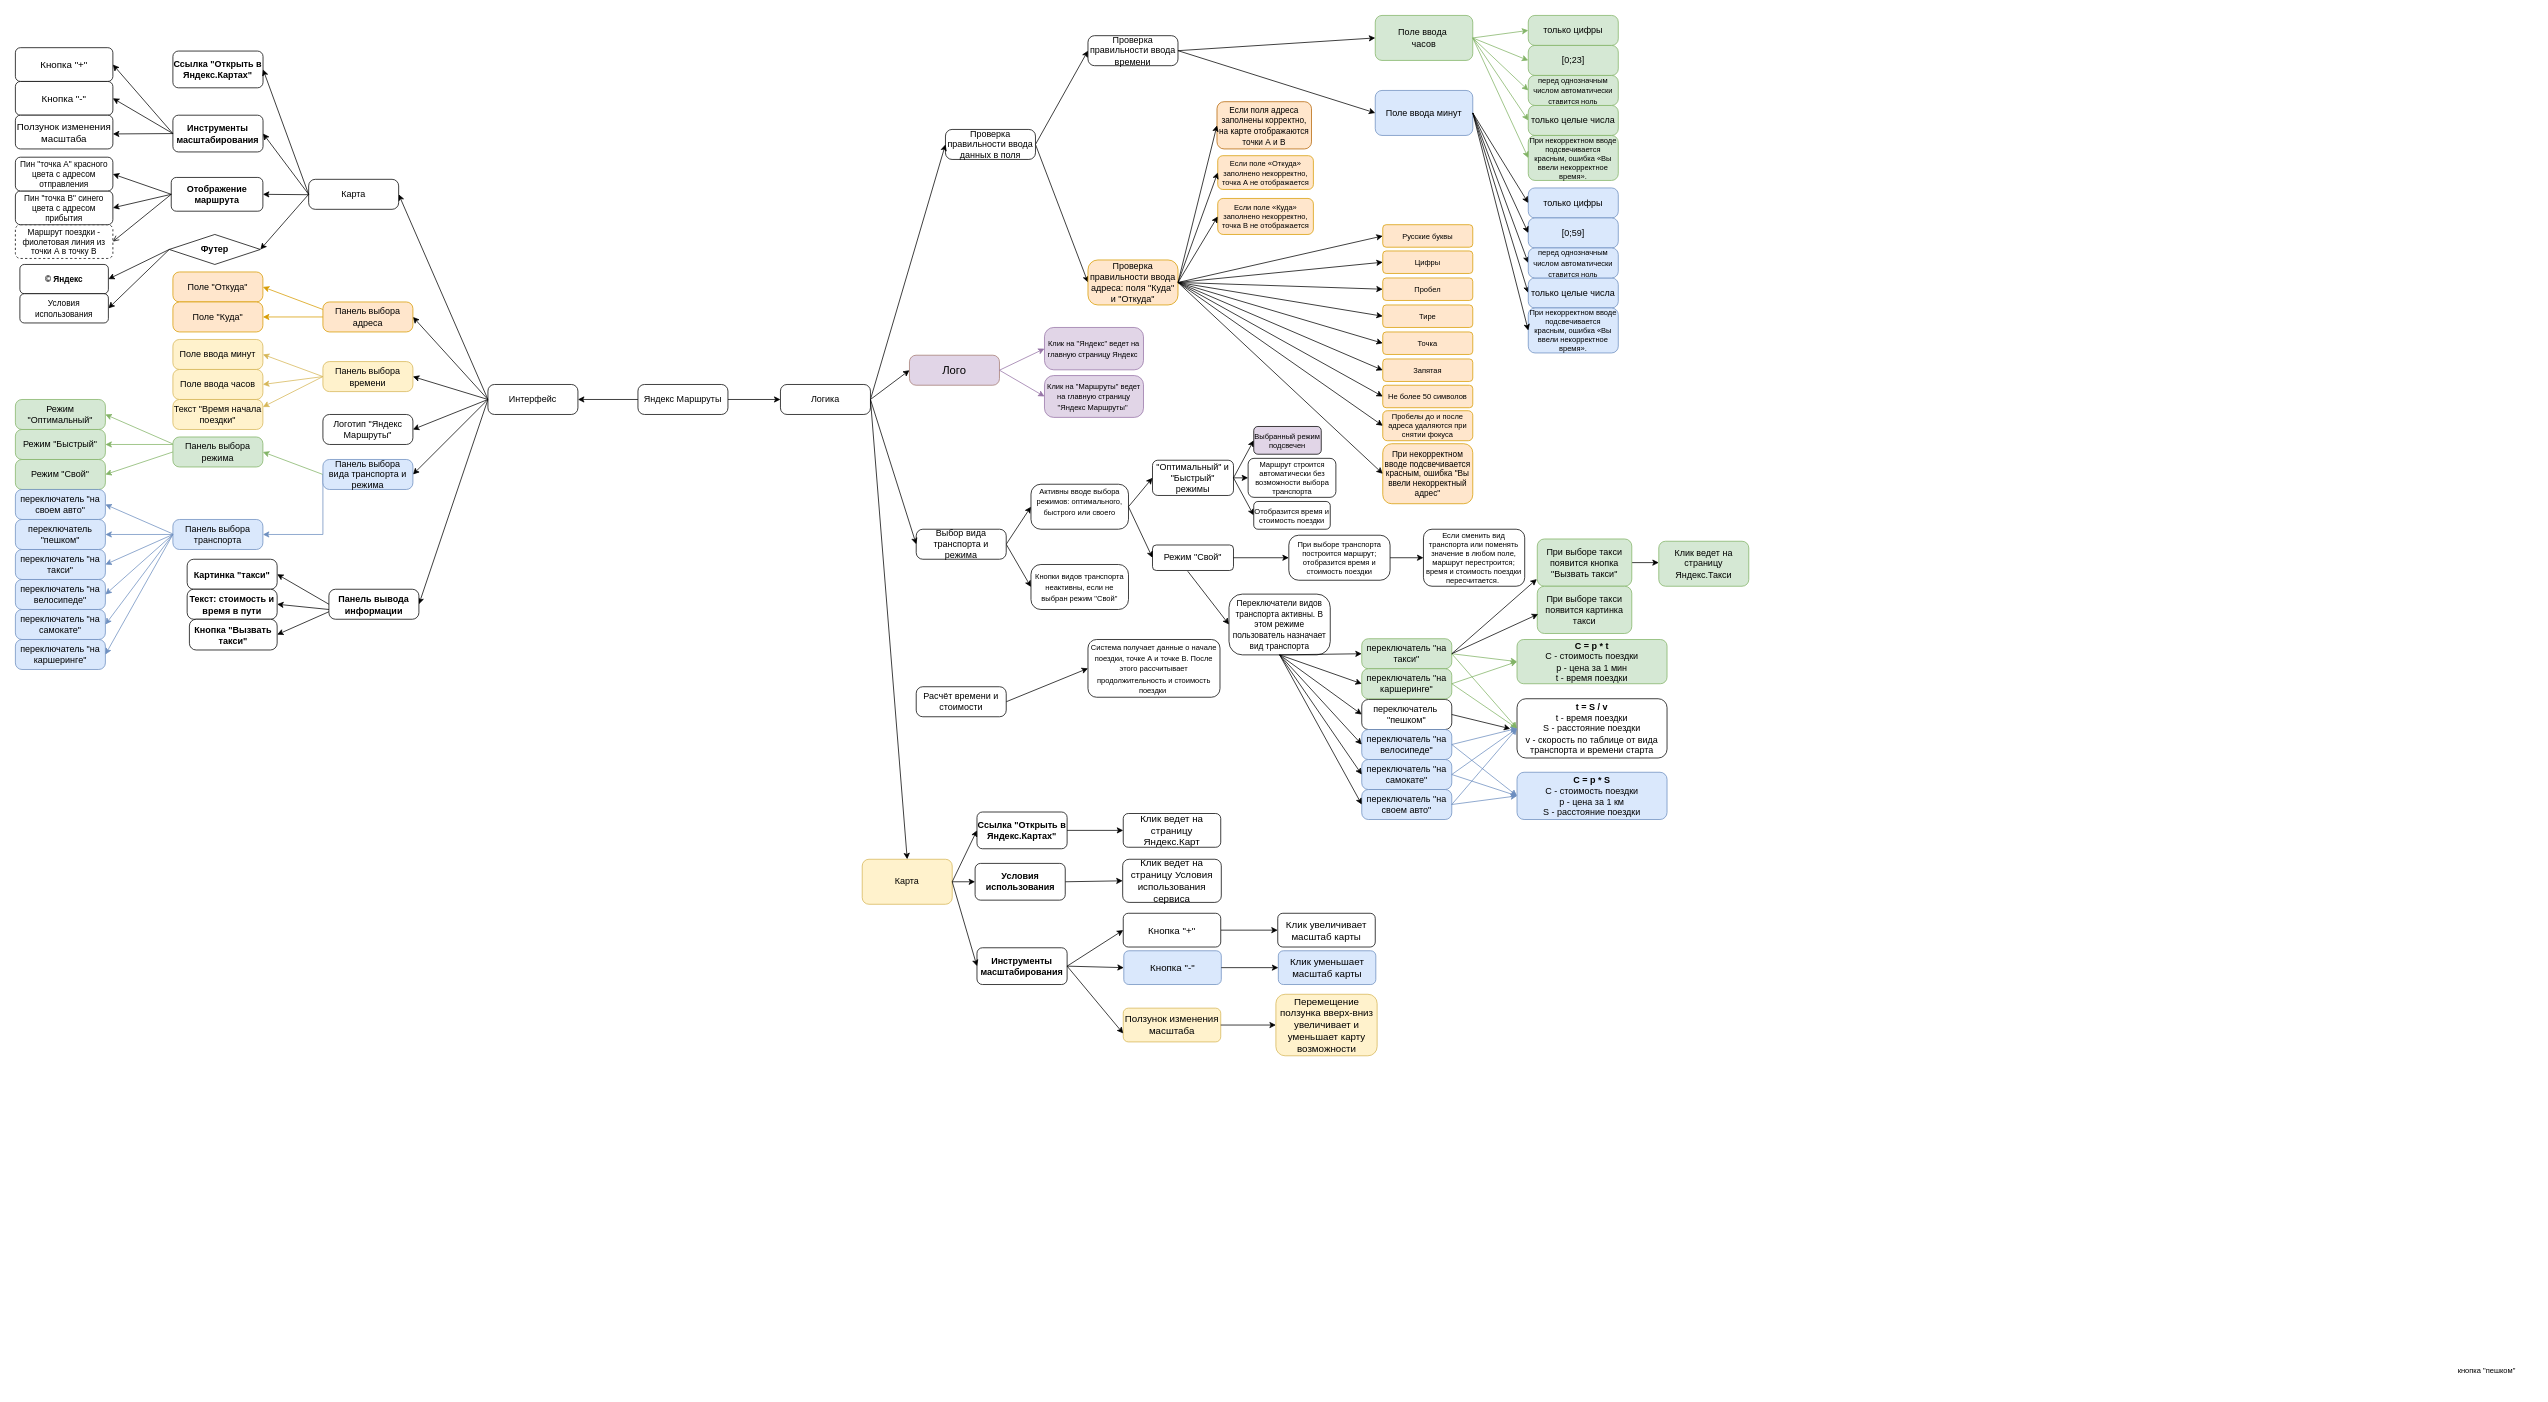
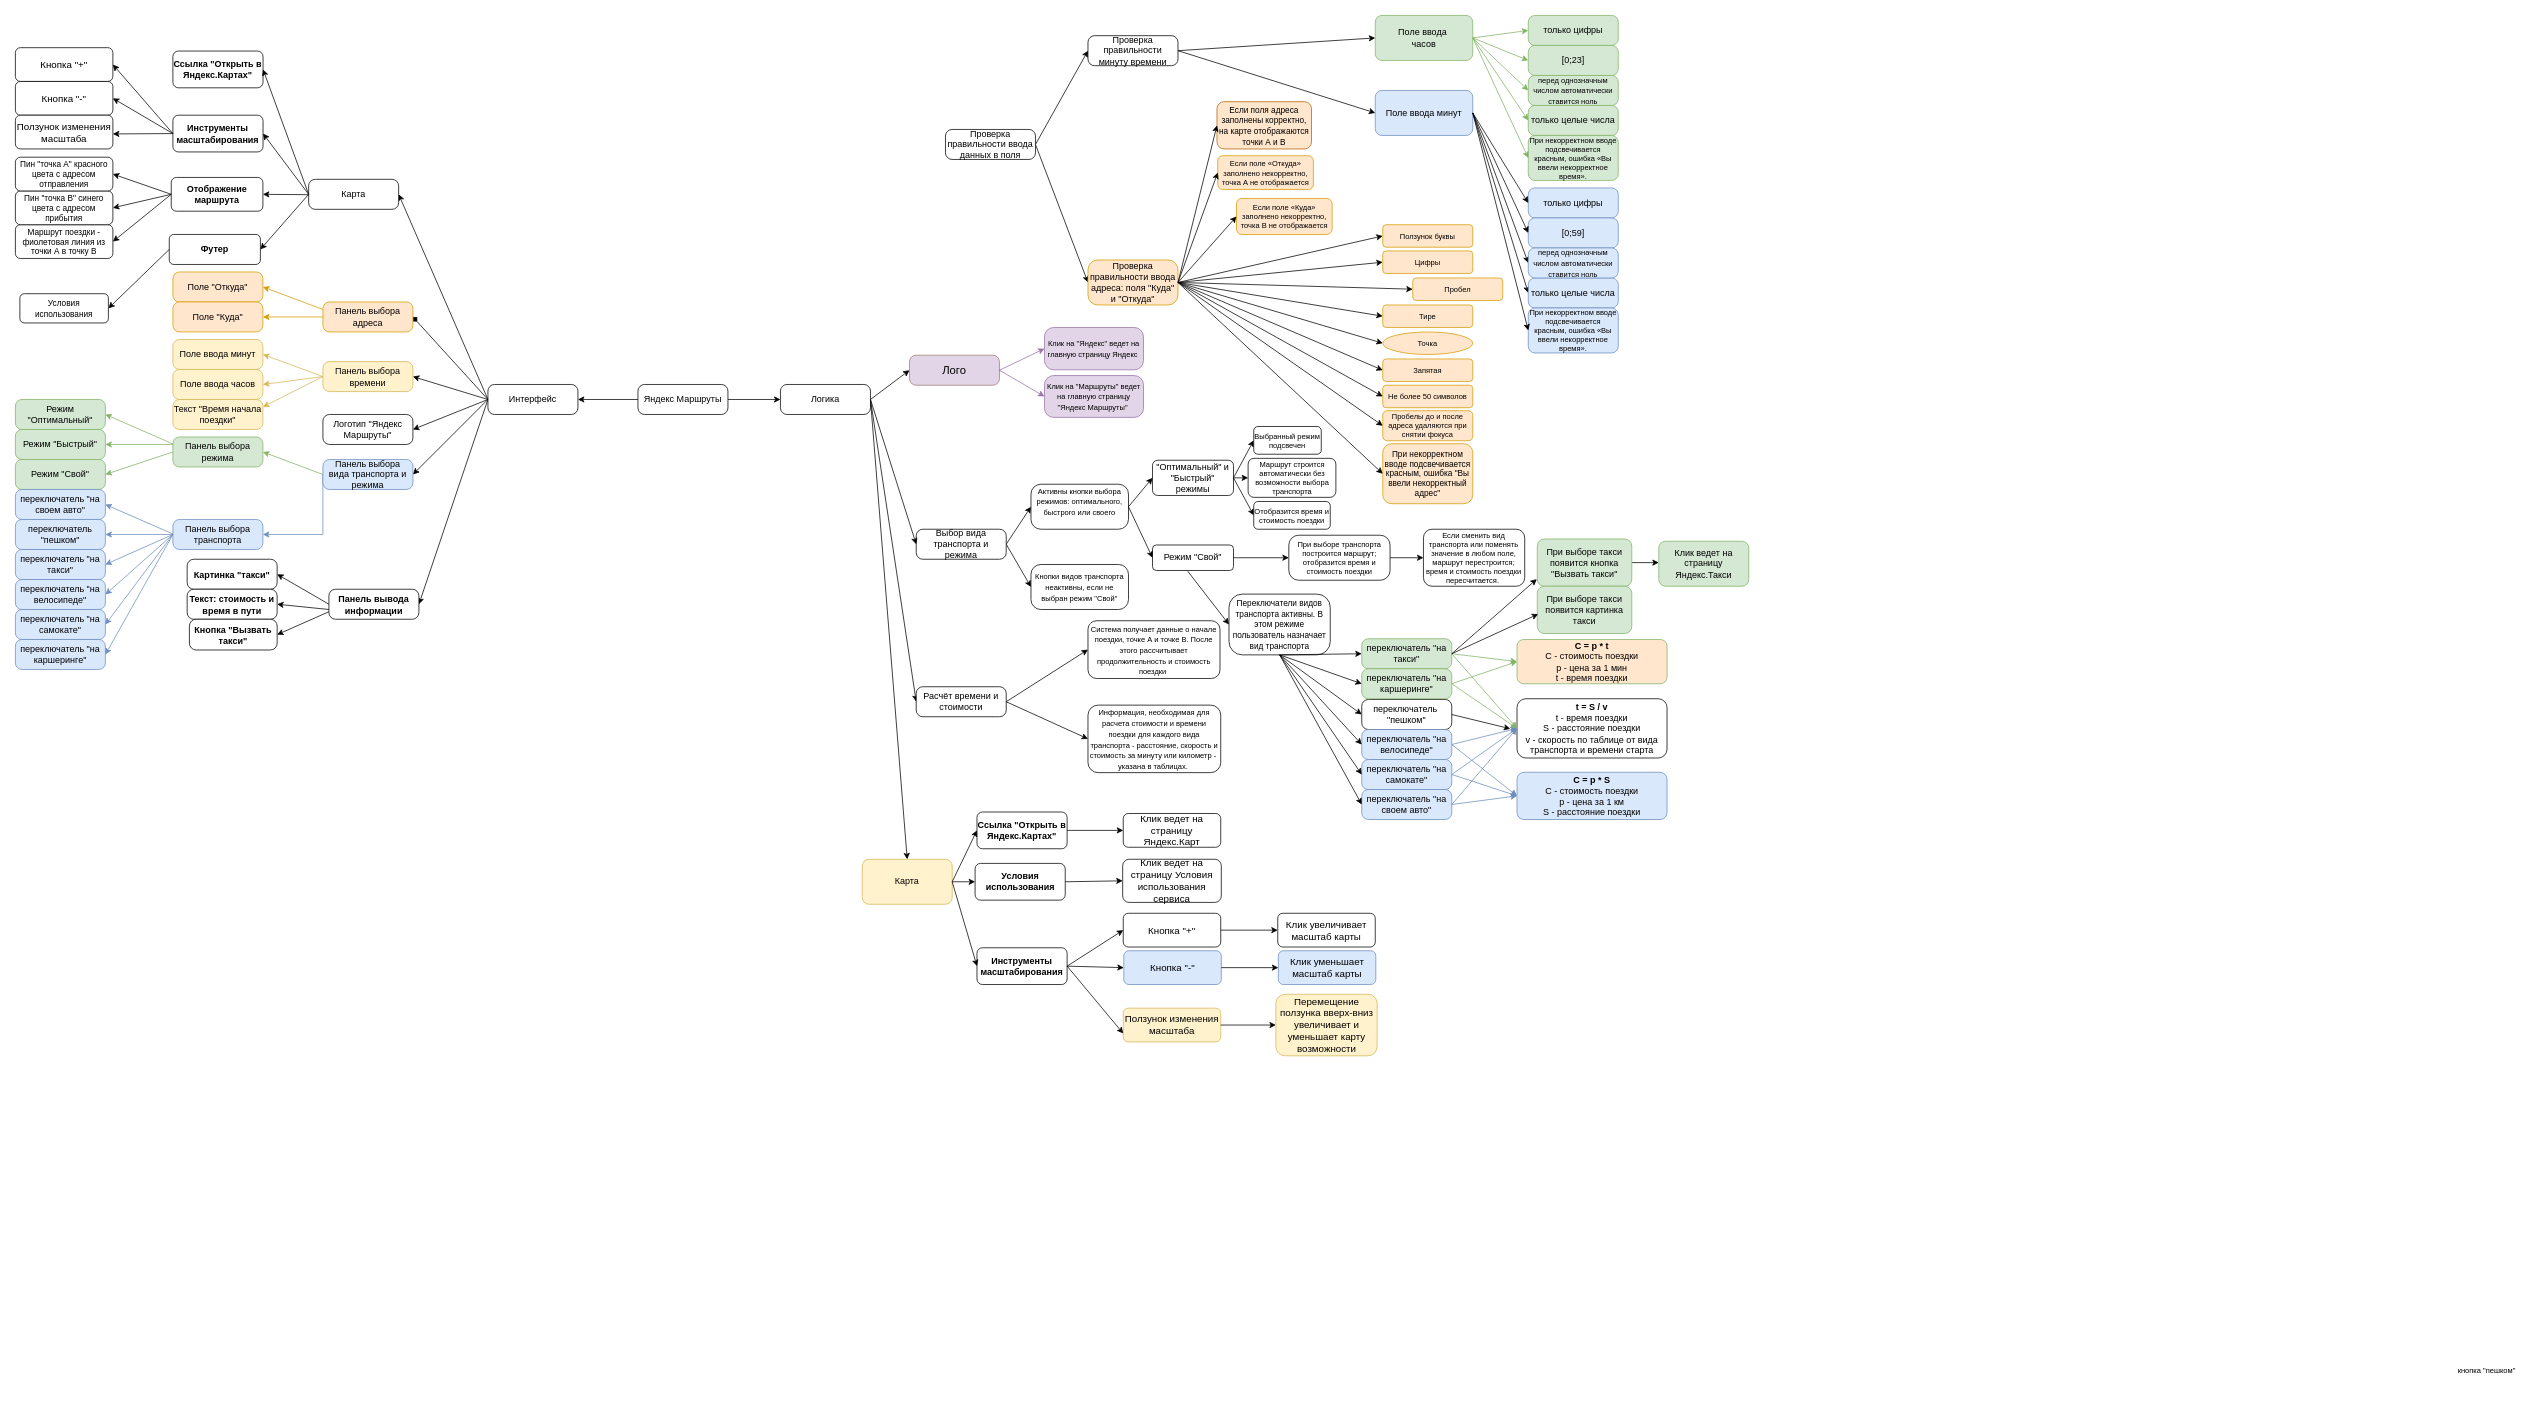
(1133, 51) -> (1133, 51)
(1265, 216) -> (1284, 216)
(1428, 236) -> (1428, 236)
(117, 239) -> (118, 237)
(64, 242) -> (64, 242)
(215, 249) -> (215, 249)
(138, 264) -> none
(908, 273) -> none
(64, 279) -> none
(1428, 289) -> (1458, 289)
(417, 321) -> (417, 322)
(1428, 343) -> (1428, 343)
(1287, 440) -> (1287, 440)
(1080, 507) -> (1080, 507)
none -> (894, 555)
(1592, 662) -> (1592, 662)
(1154, 668) -> (1154, 650)
none -> (1045, 719)
none -> (1154, 739)
